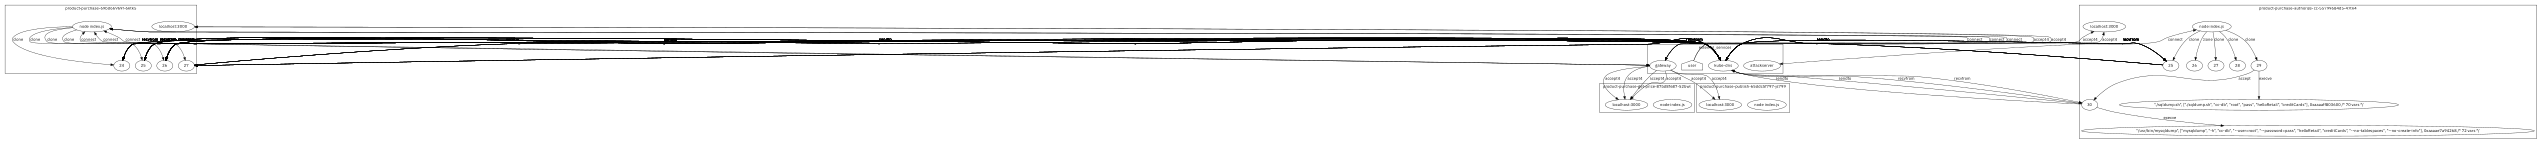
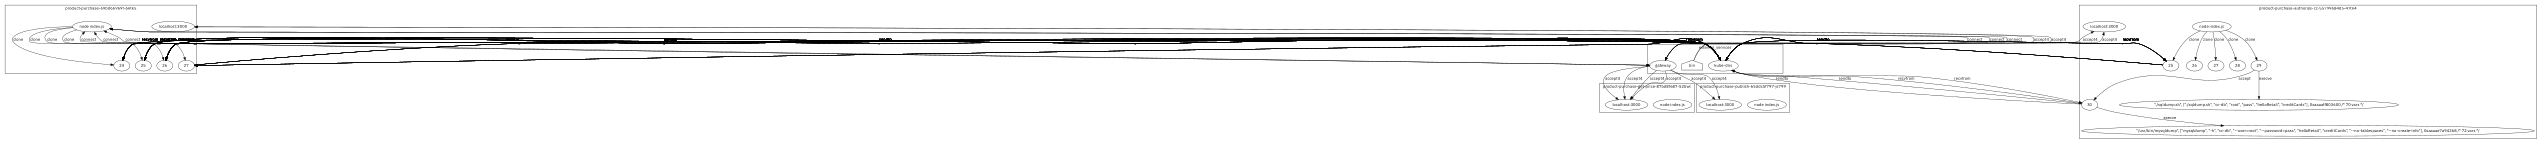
(1692, 66) -> (1692, 66)
(1762, 66) -> none
